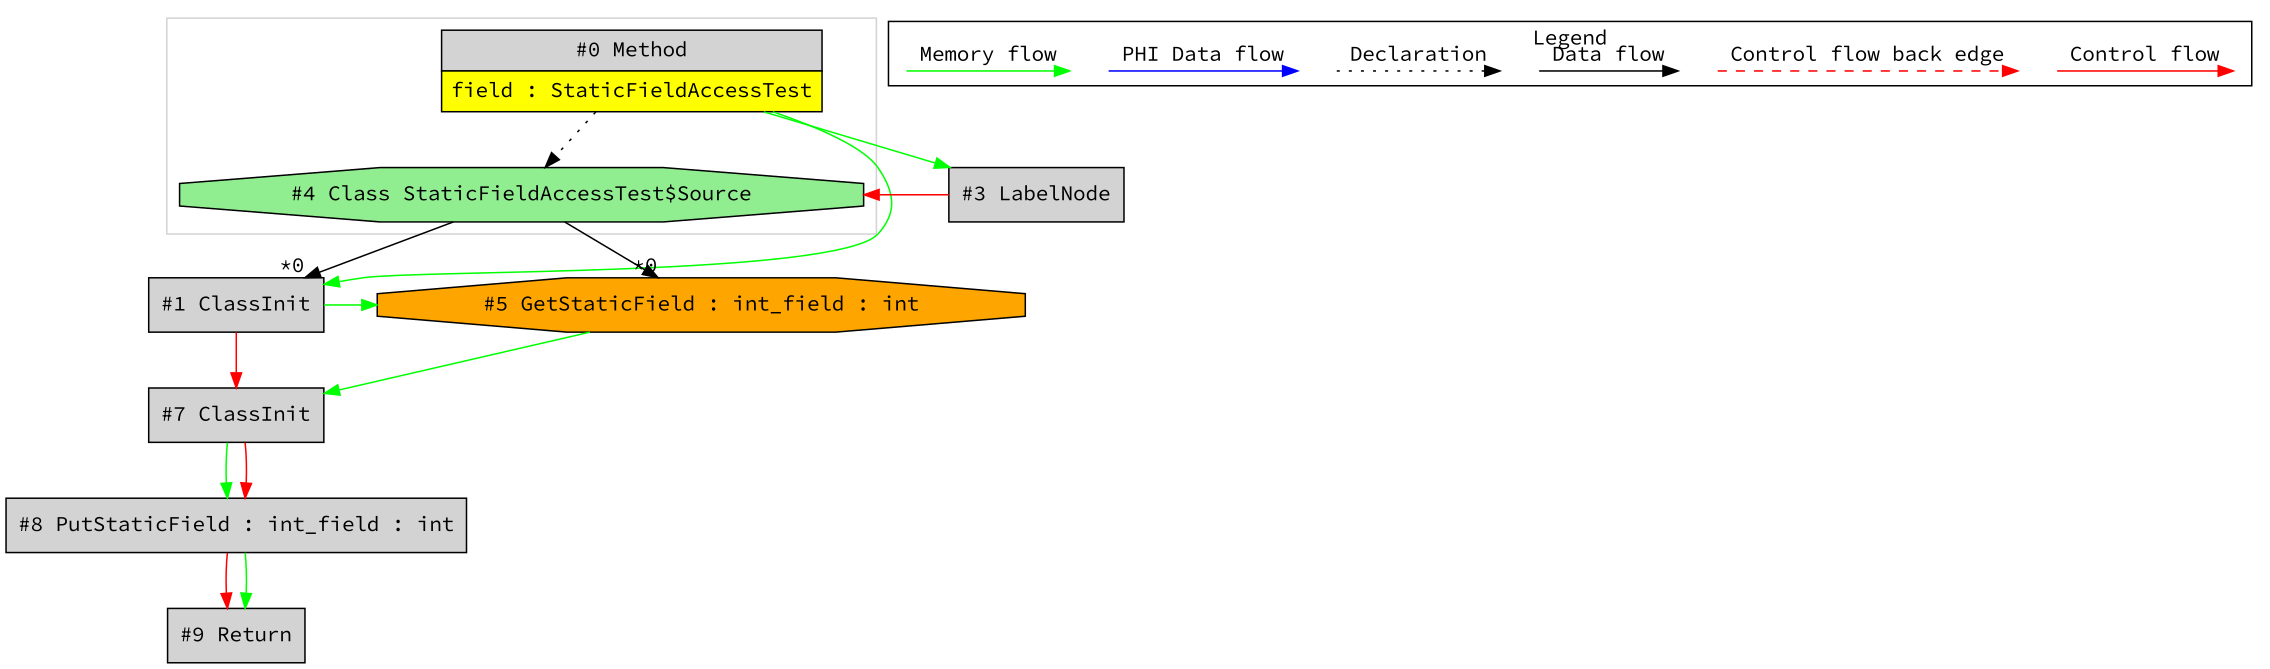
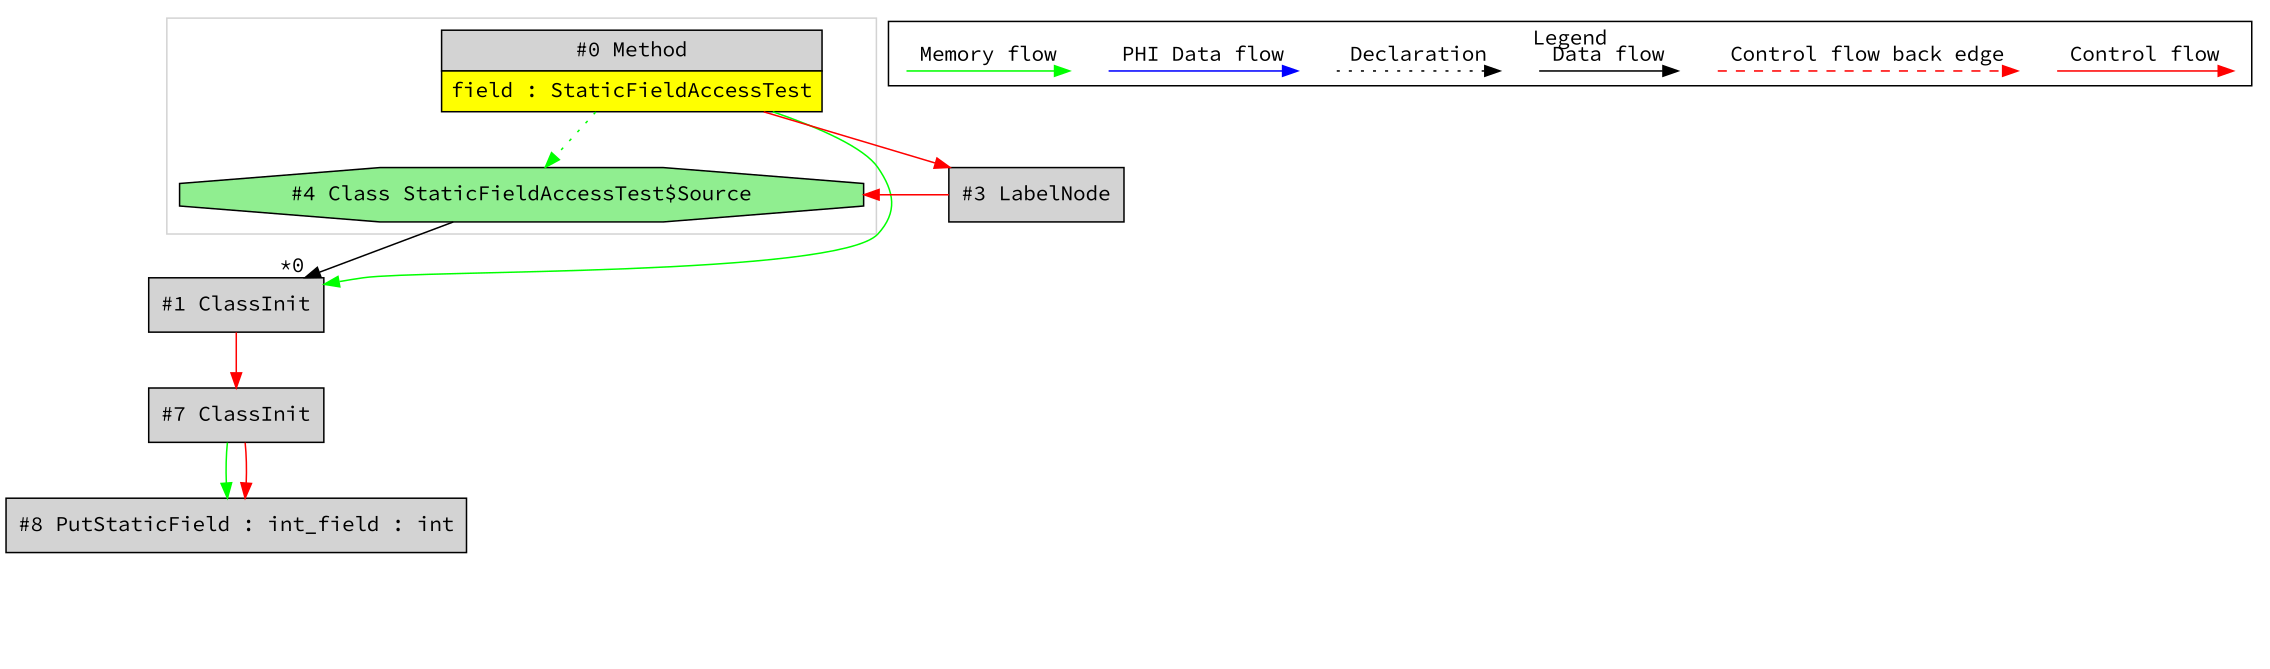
(576, 134) -> (576, 134)
(862, 141) -> (862, 141)
(701, 305) -> none
(236, 636) -> none
